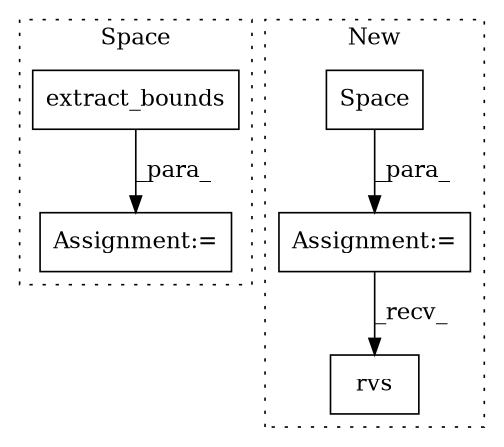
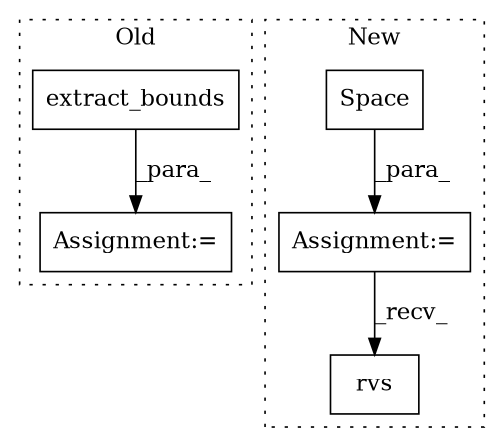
(136, 38) -> (136, 38)
